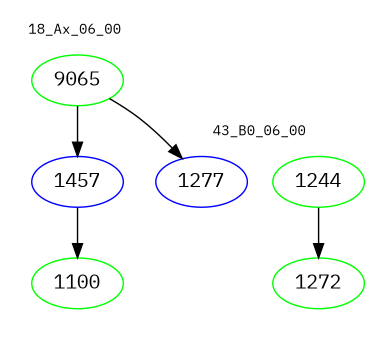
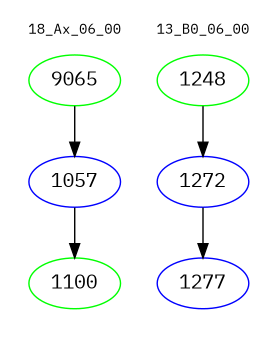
(155, 131) -> (203, 226)
(260, 132) -> (204, 30)
(78, 182) -> (75, 182)
(319, 182) -> (203, 80)
(319, 283) -> (203, 182)
